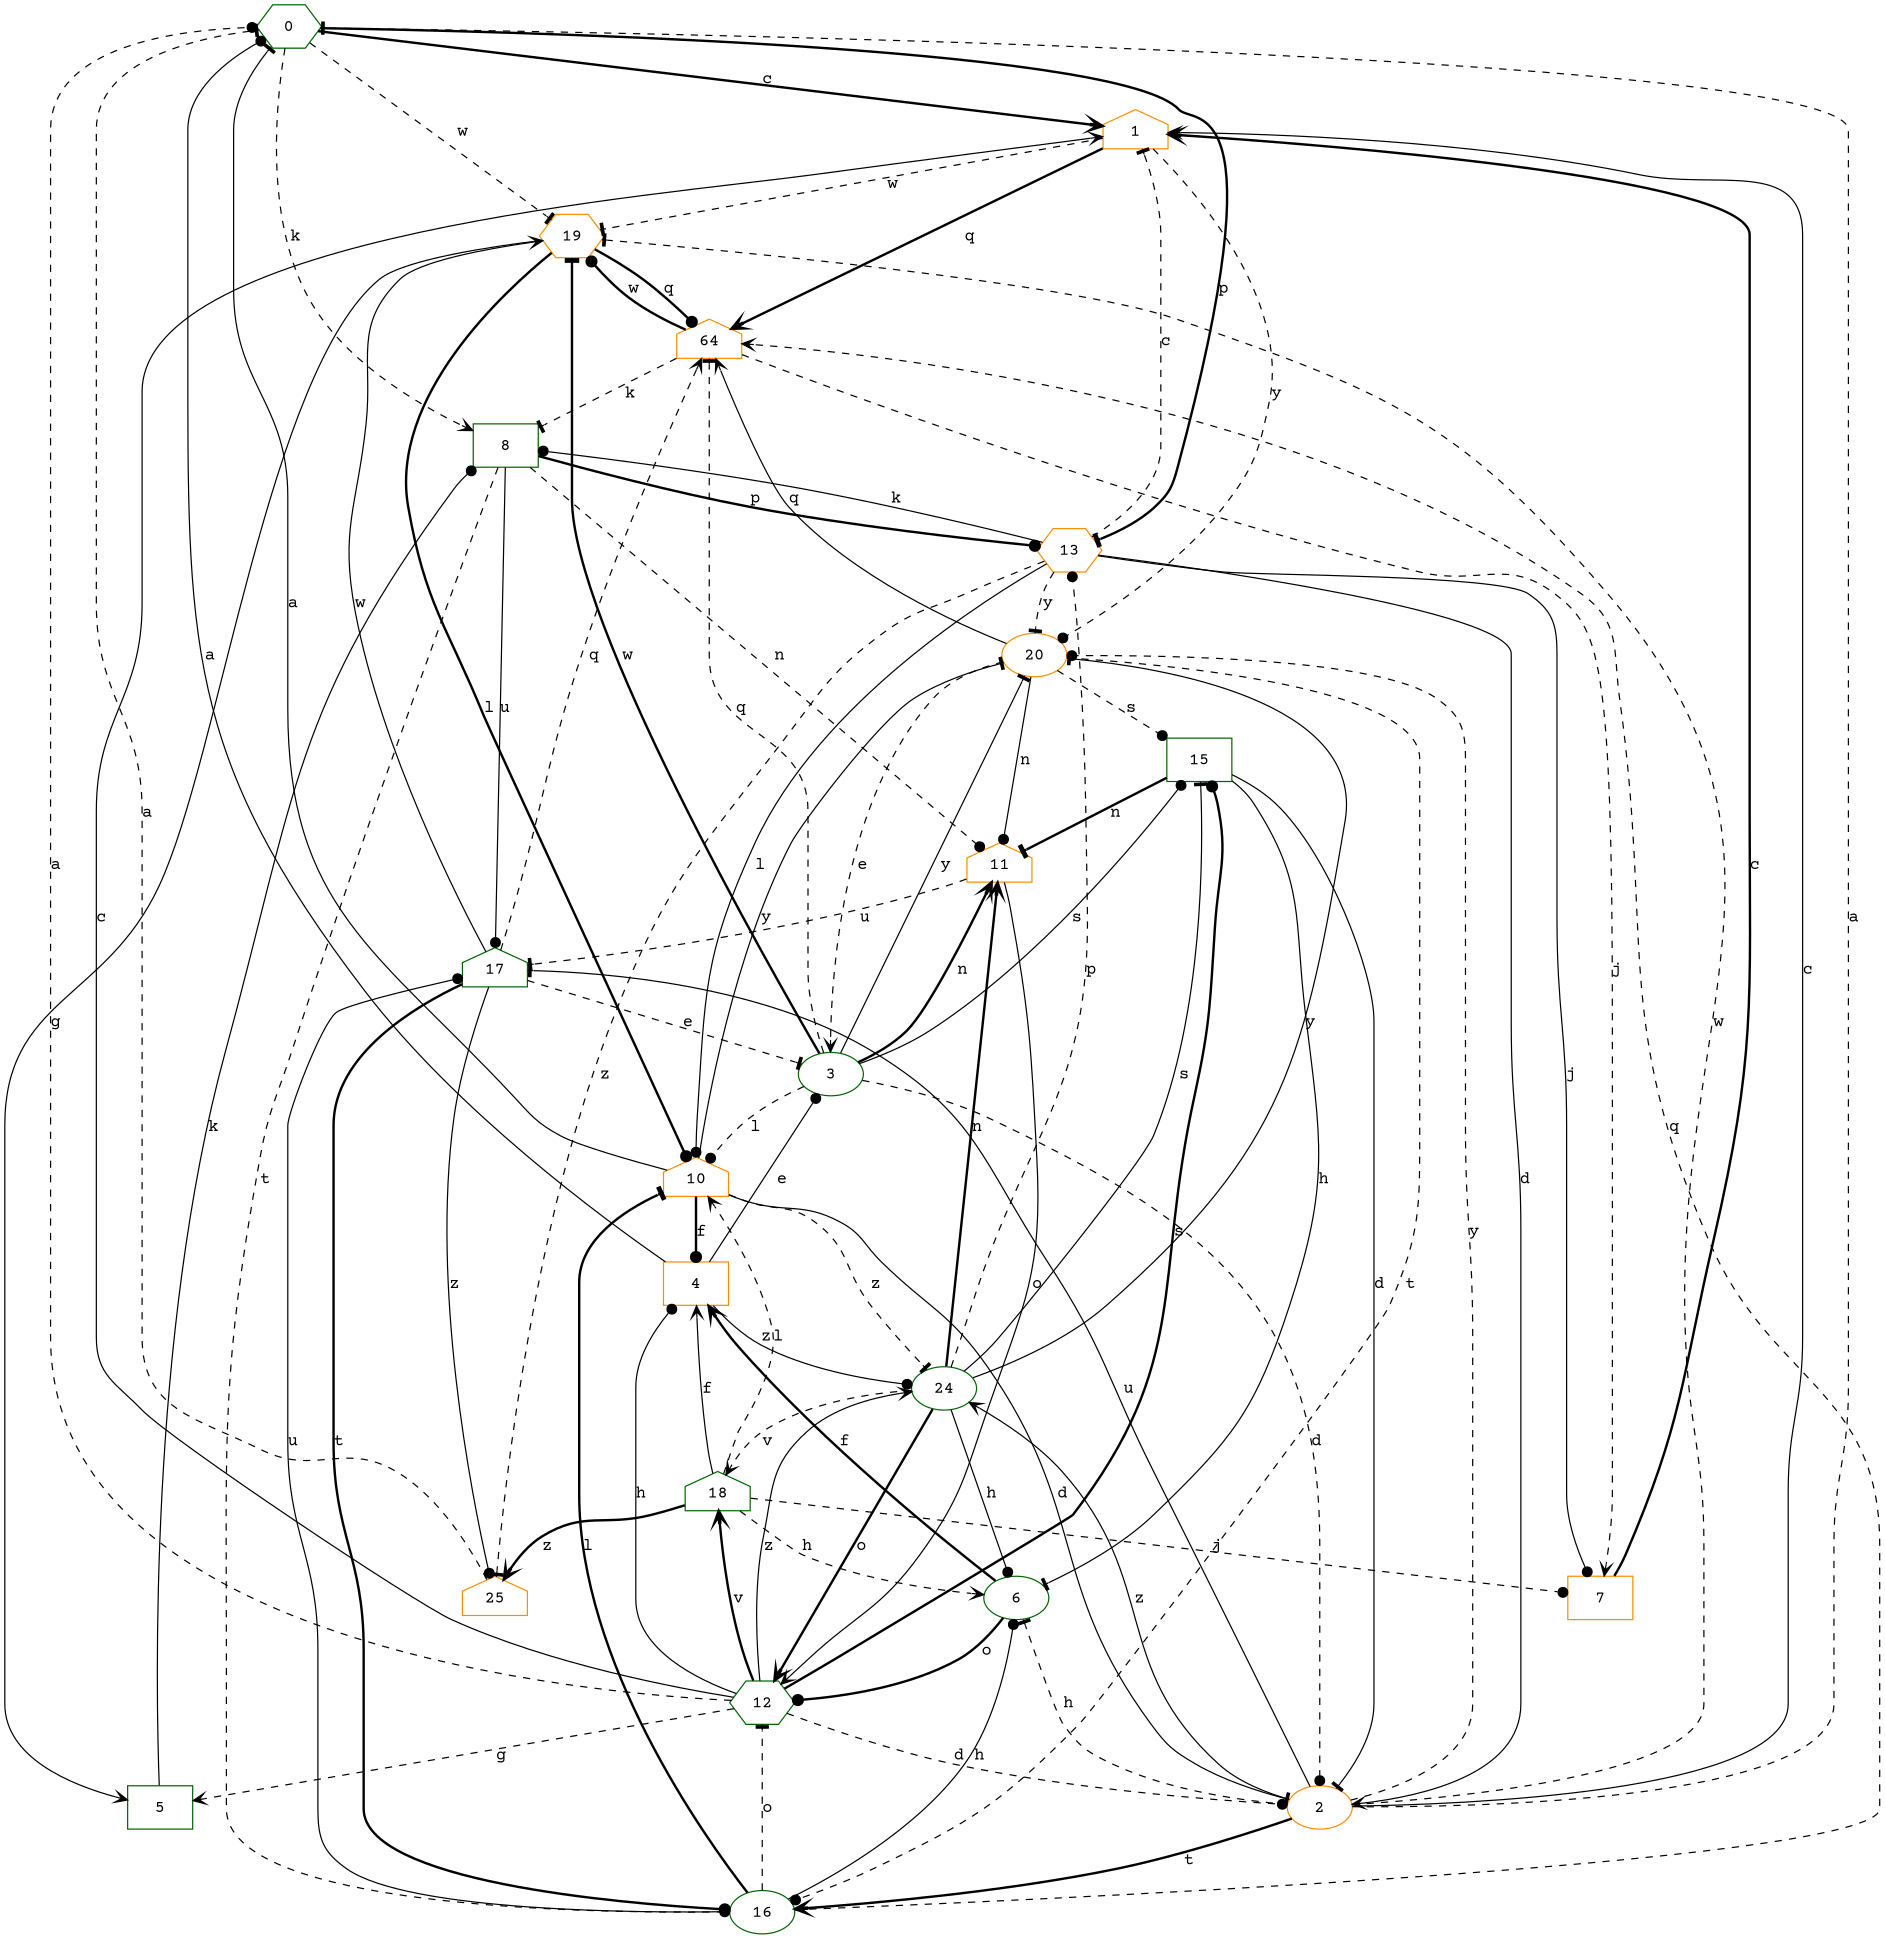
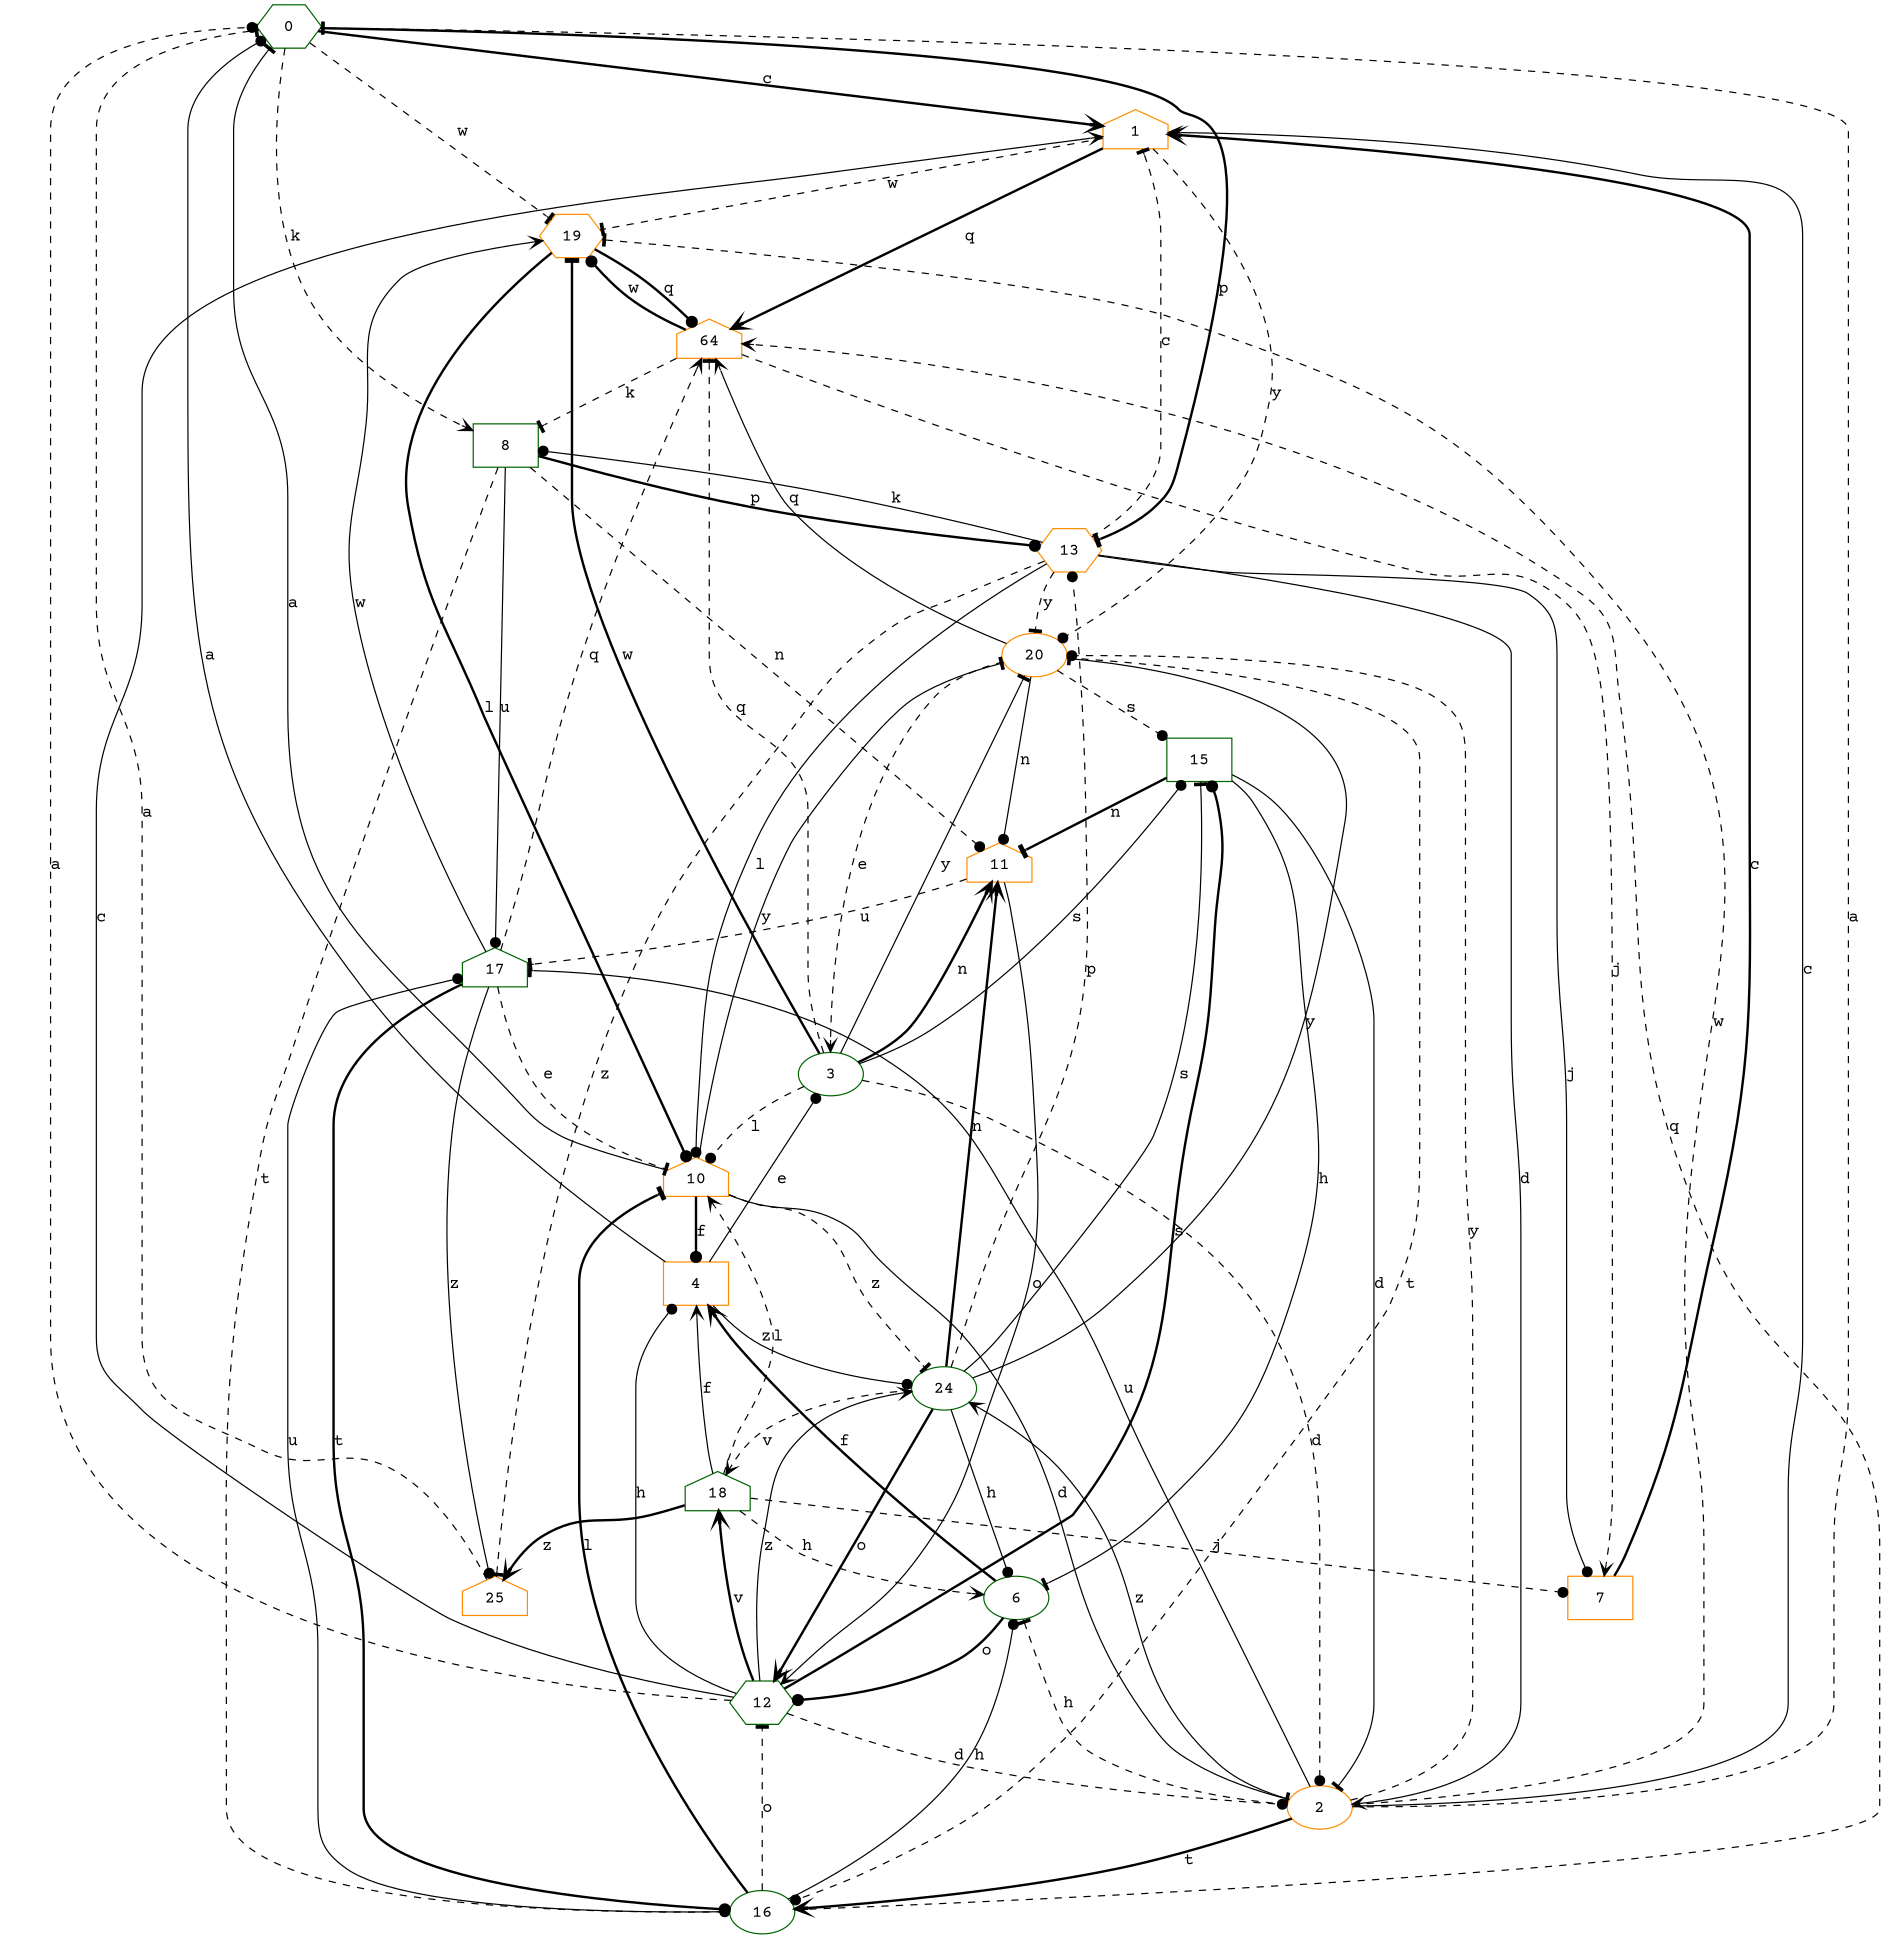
(662, 1021) -> (551, 1104)
(160, 1807) -> none
